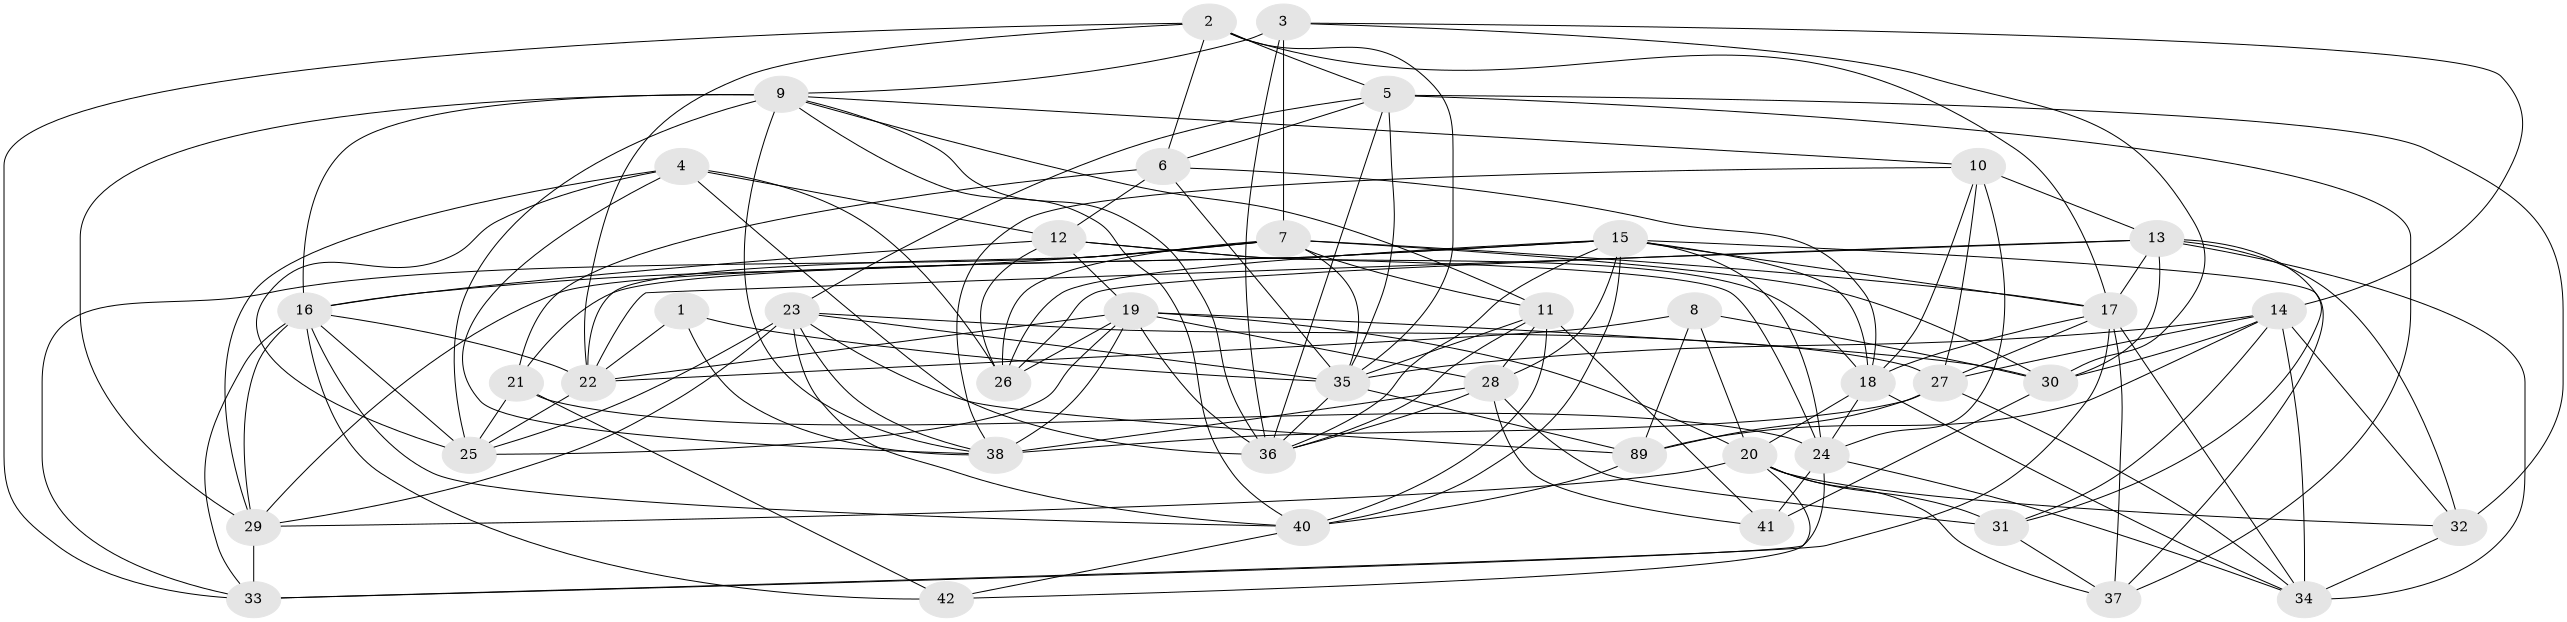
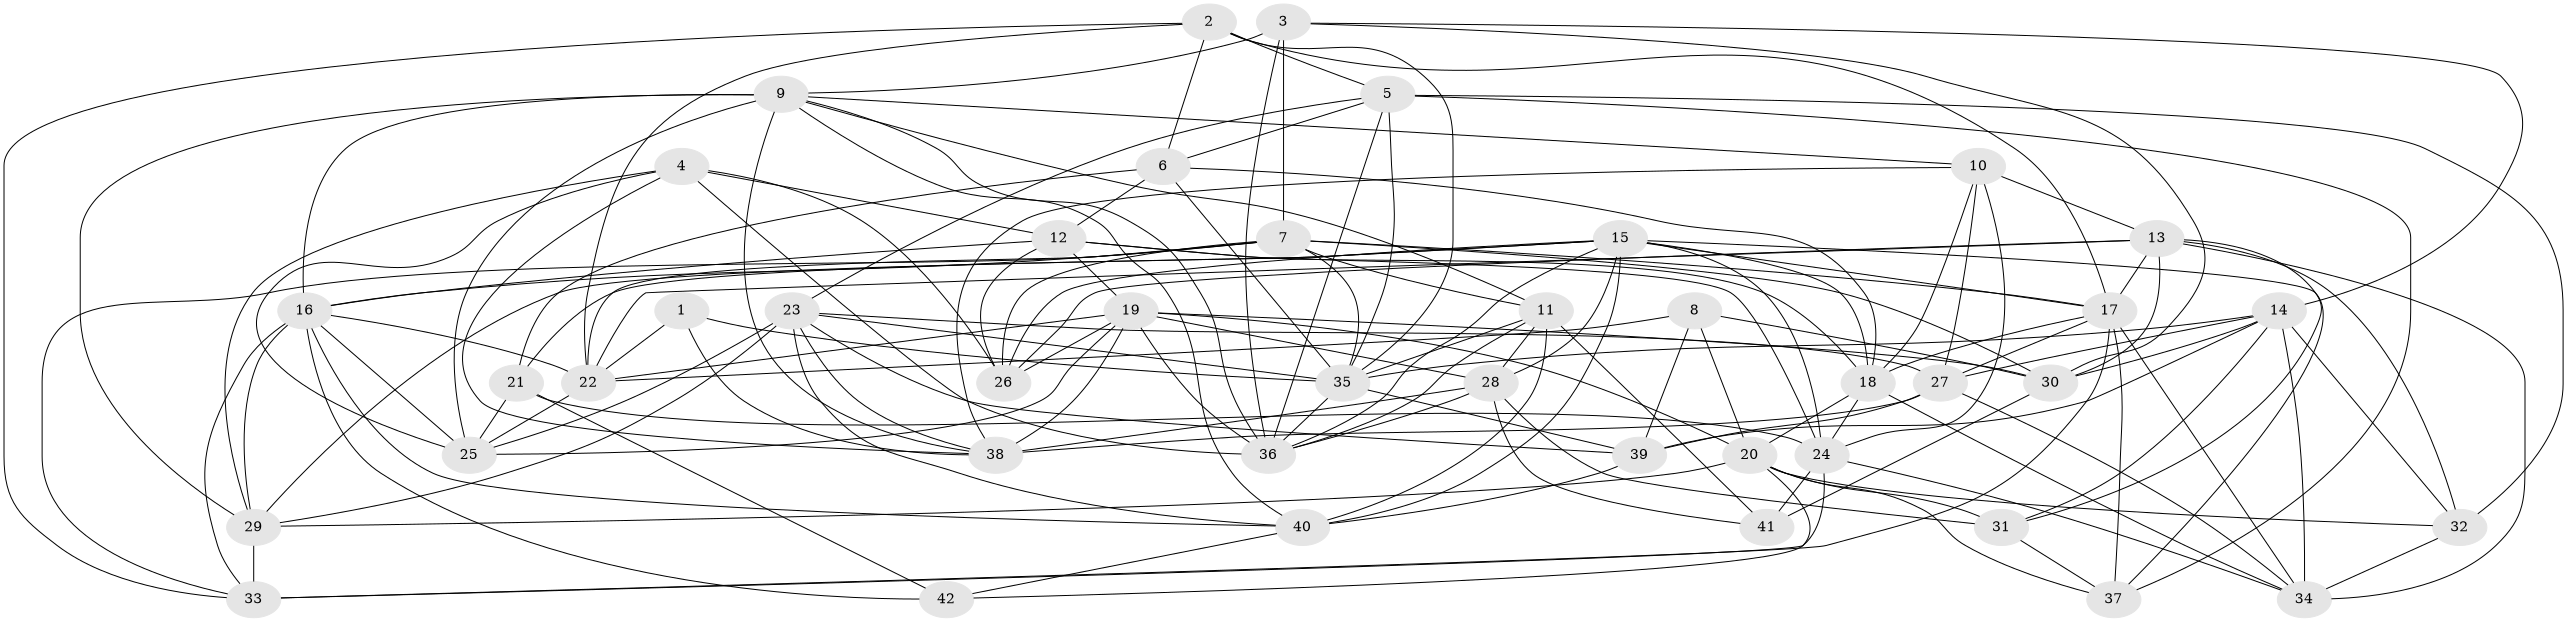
(1640, 455) -> (1640, 455)
